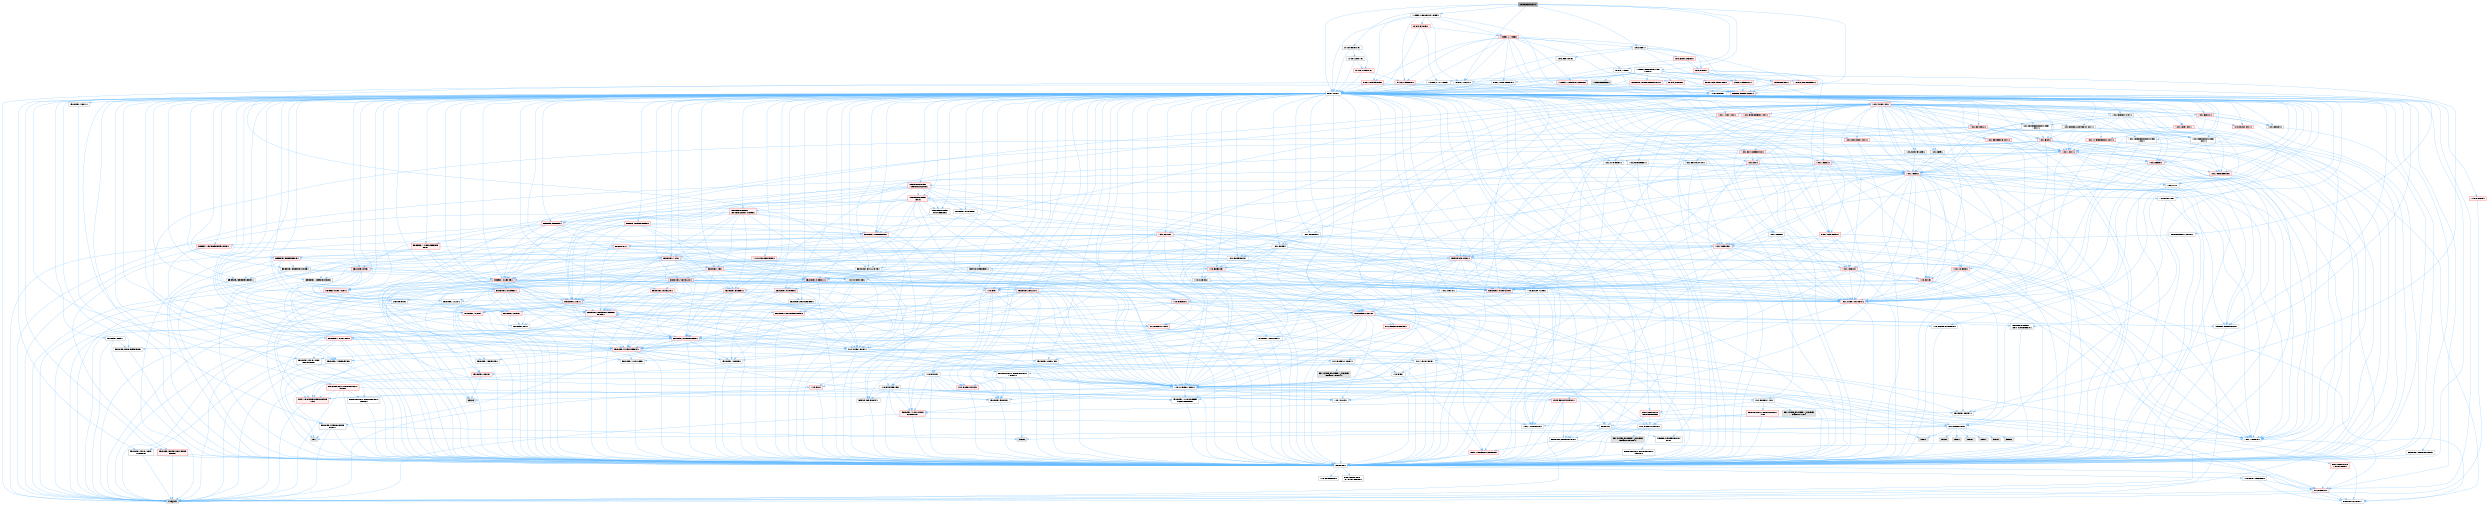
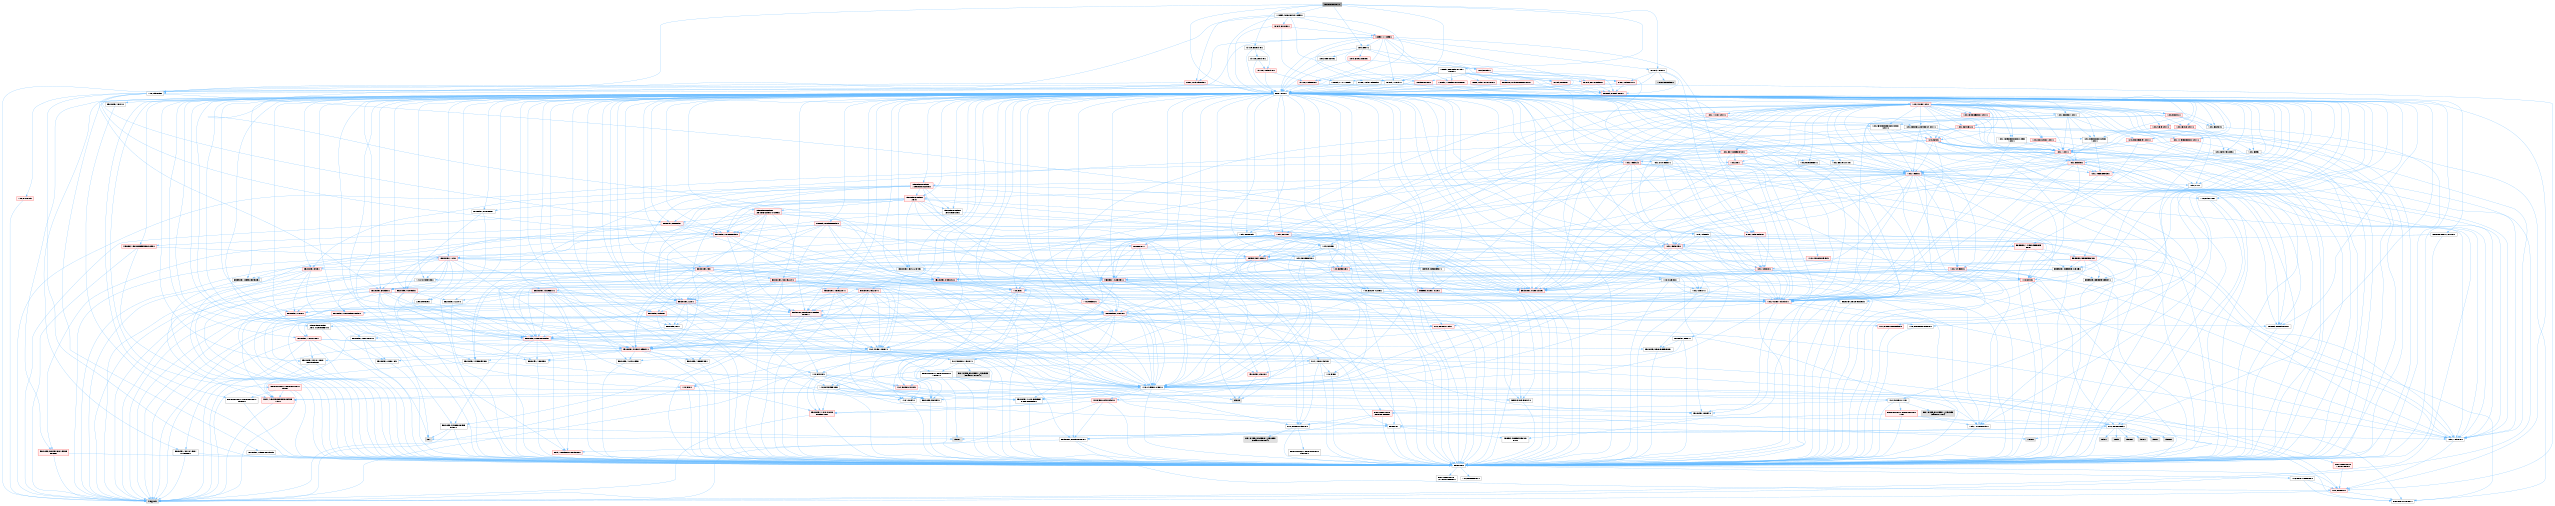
none -> (669, 254)
